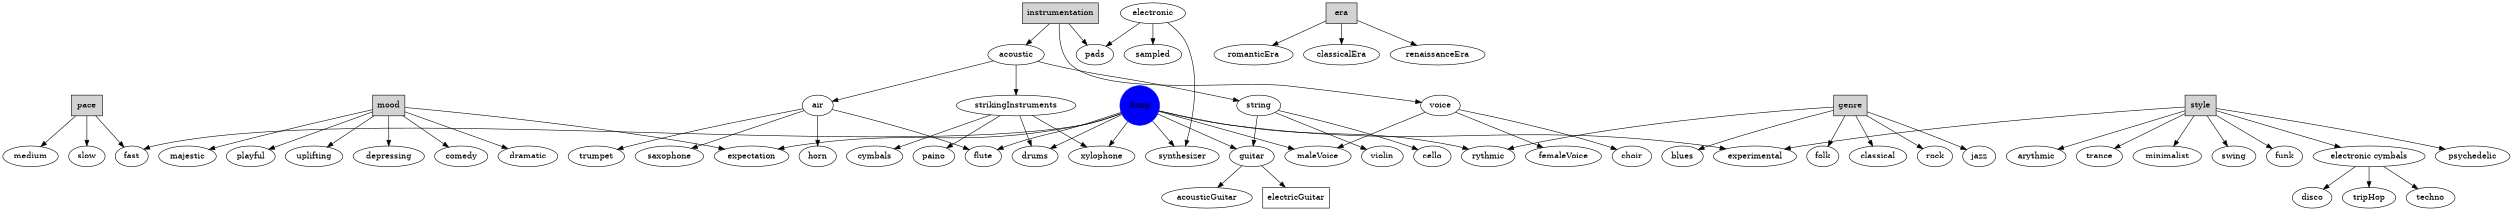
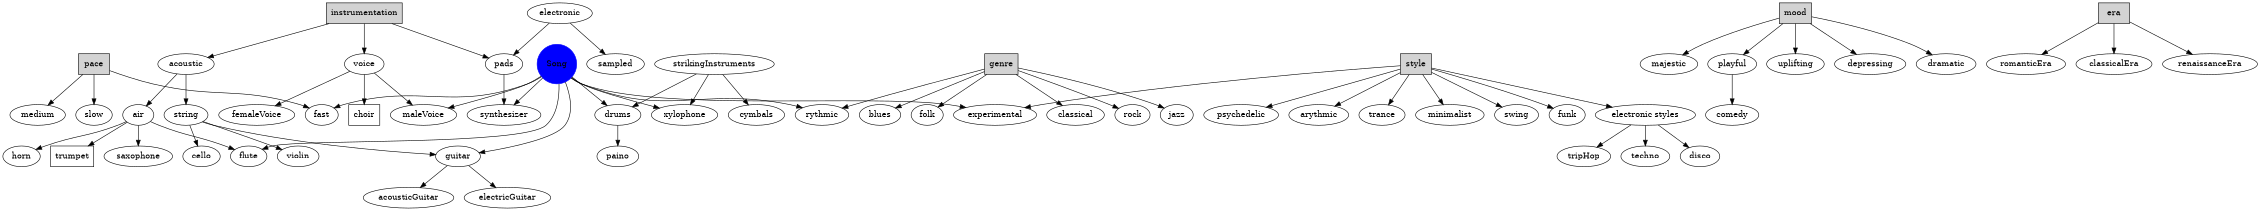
(1016, 77) -> none
(1194, 77) -> (504, 87)
(976, 130) -> (618, 133)
(427, 133) -> (1732, 87)
(596, 156) -> (72, 156)
(752, 156) -> none
(1632, 156) -> (364, 115)
(2369, 156) -> (1645, 115)
(1296, 198) -> (507, 198)
